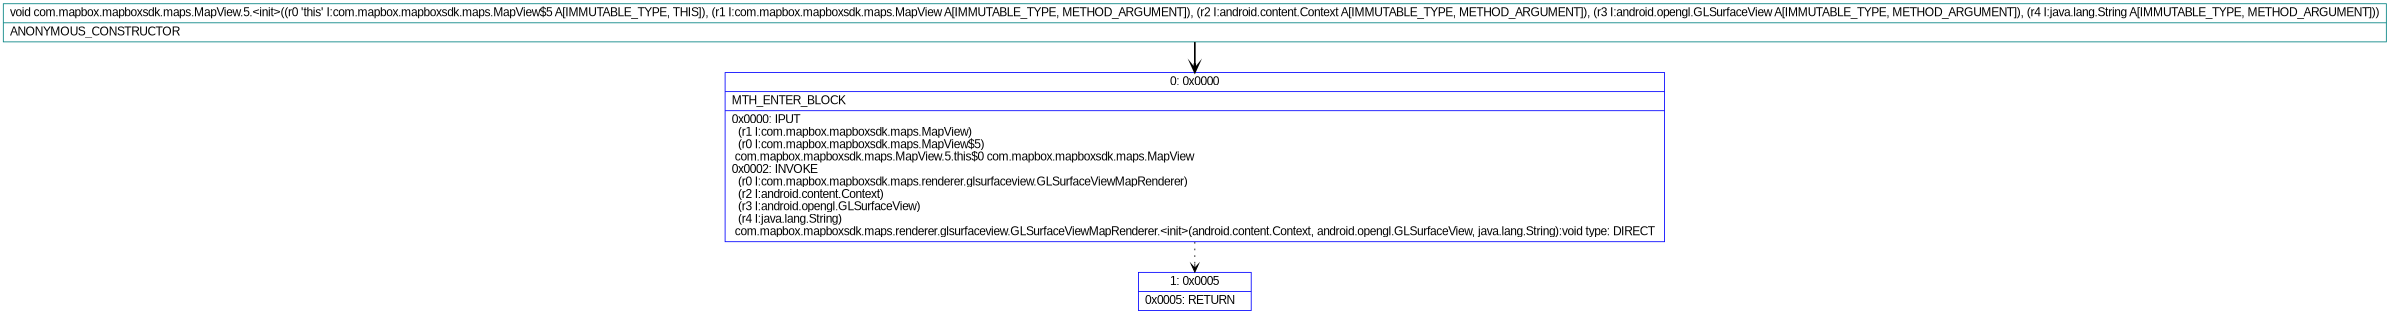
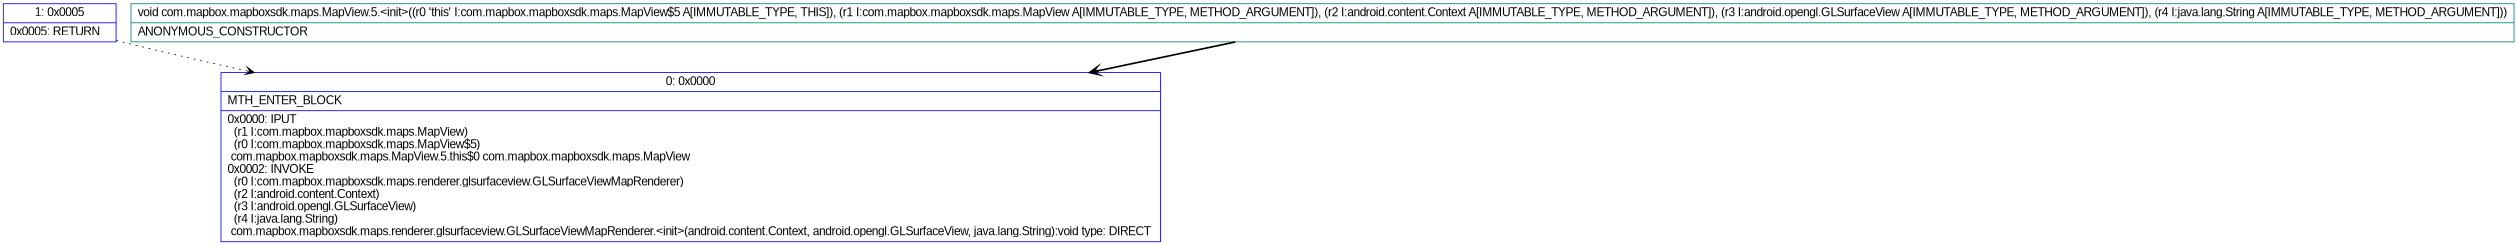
(1195, 253) -> (181, 56)
